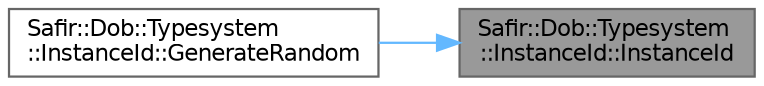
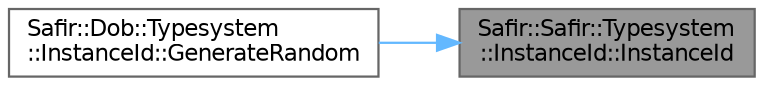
(607, 43) -> (607, 43)
